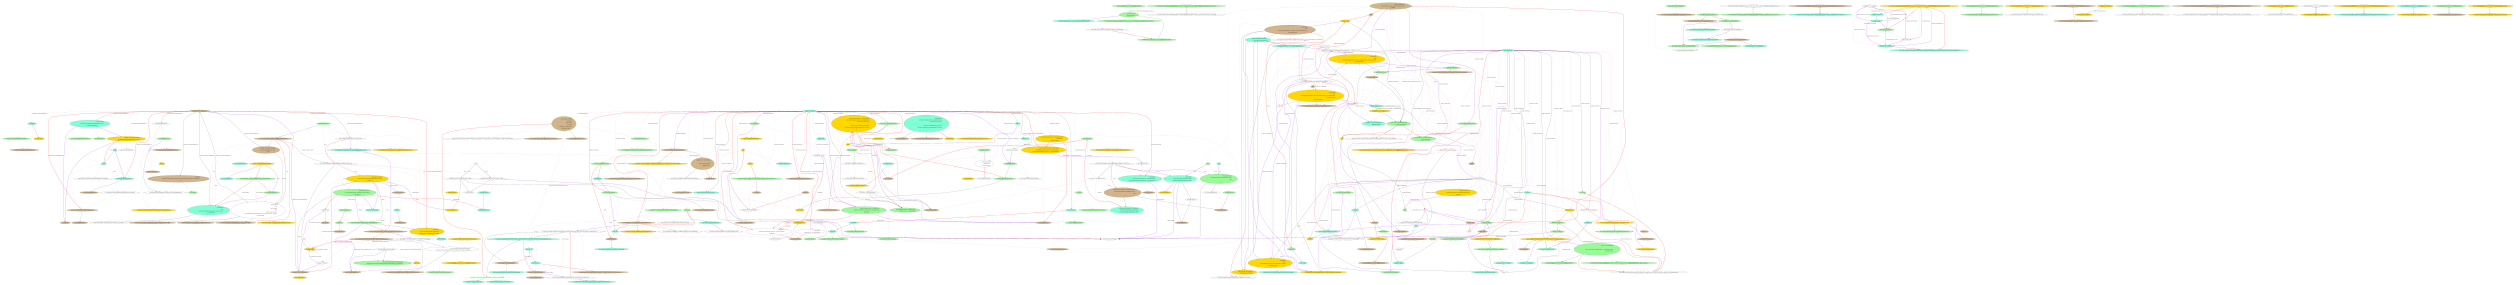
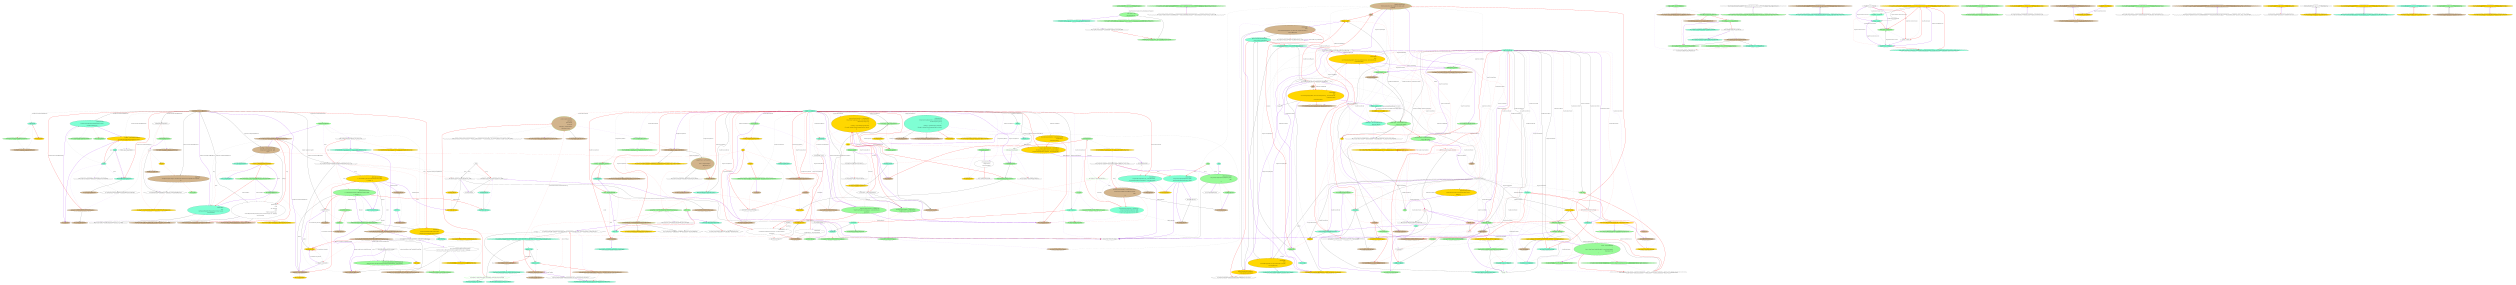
(285, 111) -> (305, 117)
